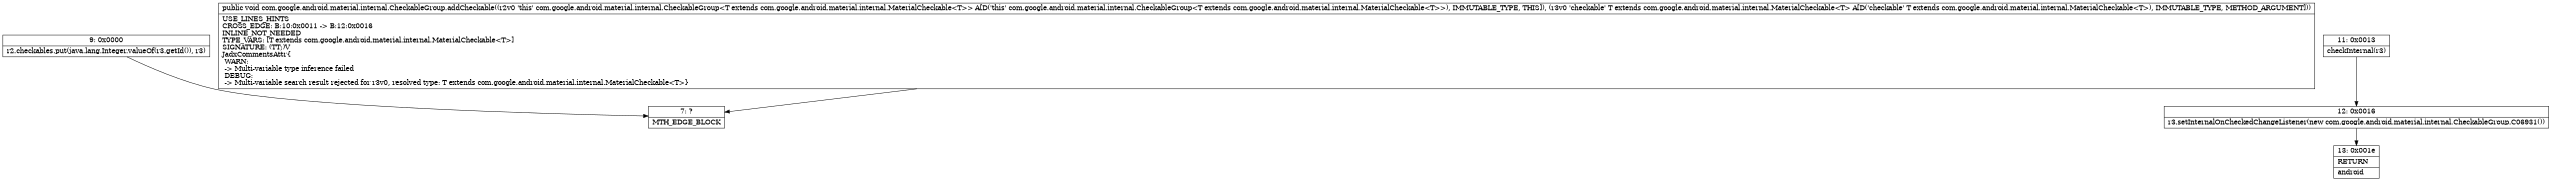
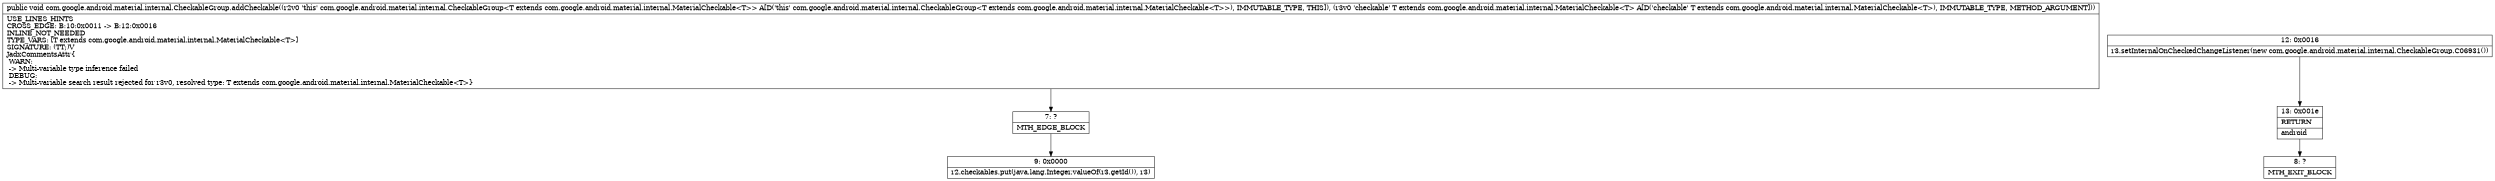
(2356, 46) -> none
(382, 106) -> (1051, 143)
none -> (2300, 167)
